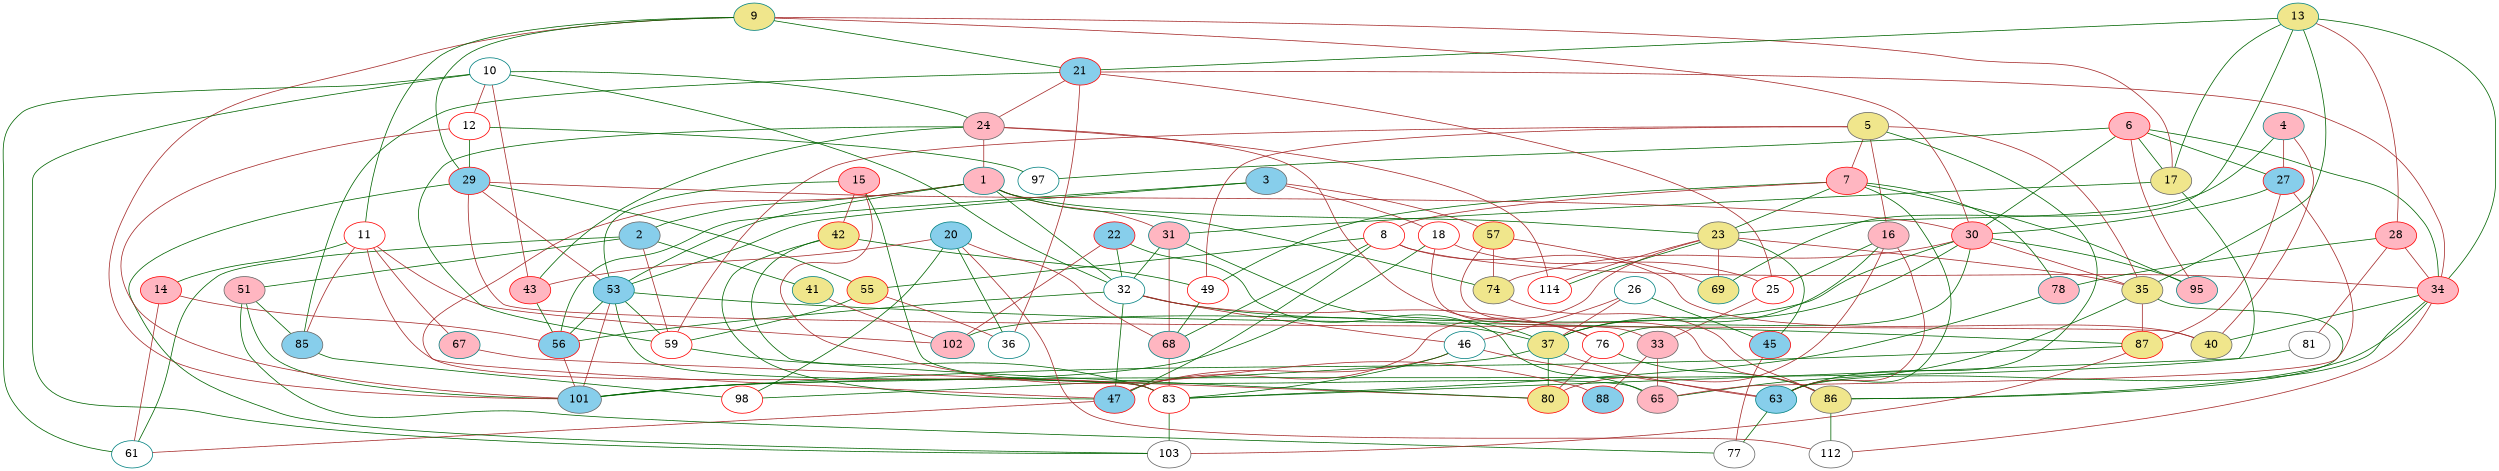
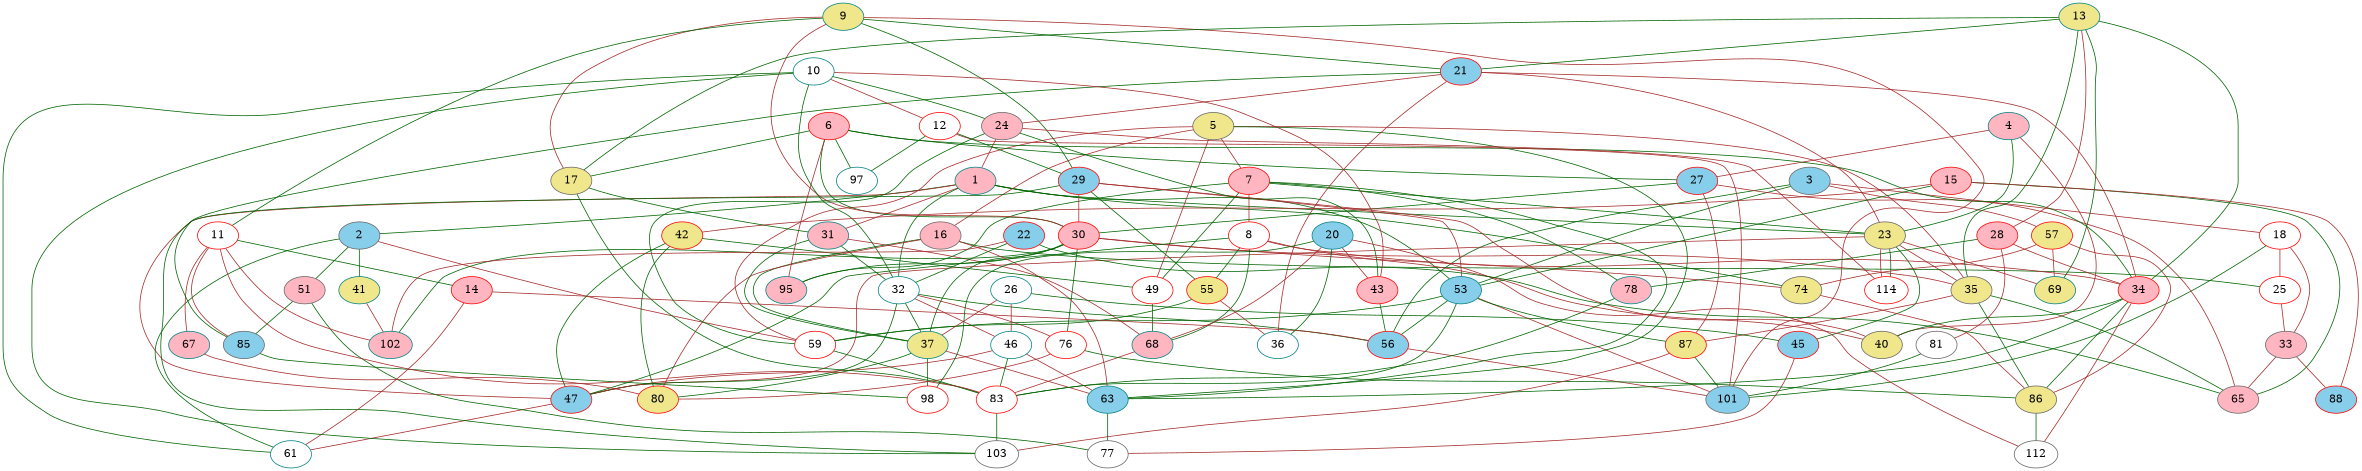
(1443, 123) -> (1700, 106)
(1307, 177) -> none
(383, 388) -> none
